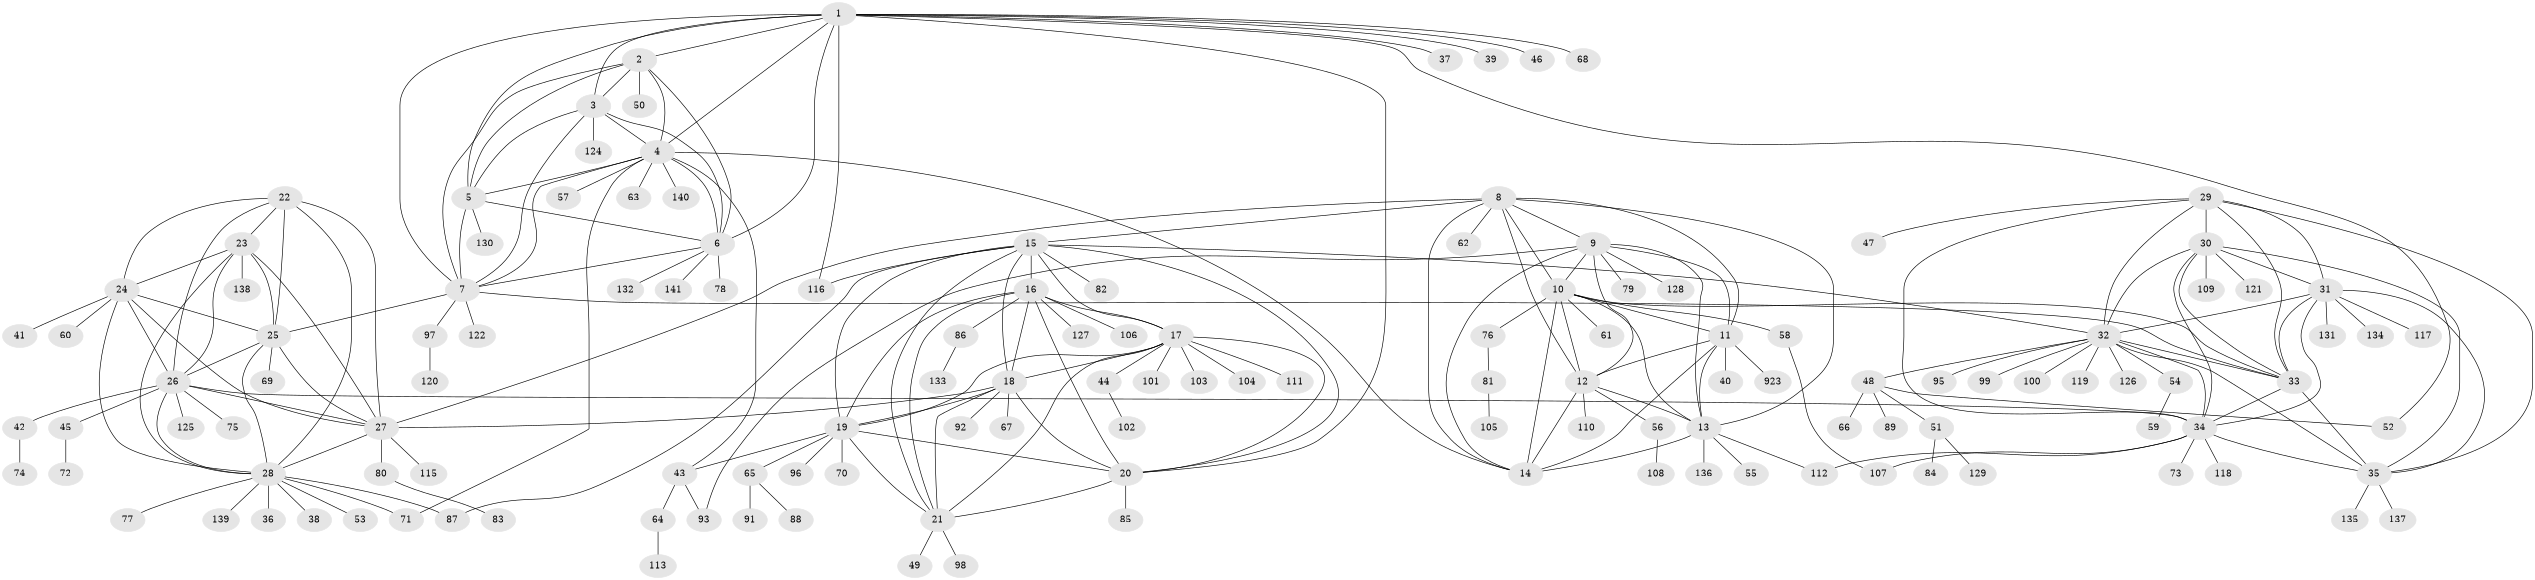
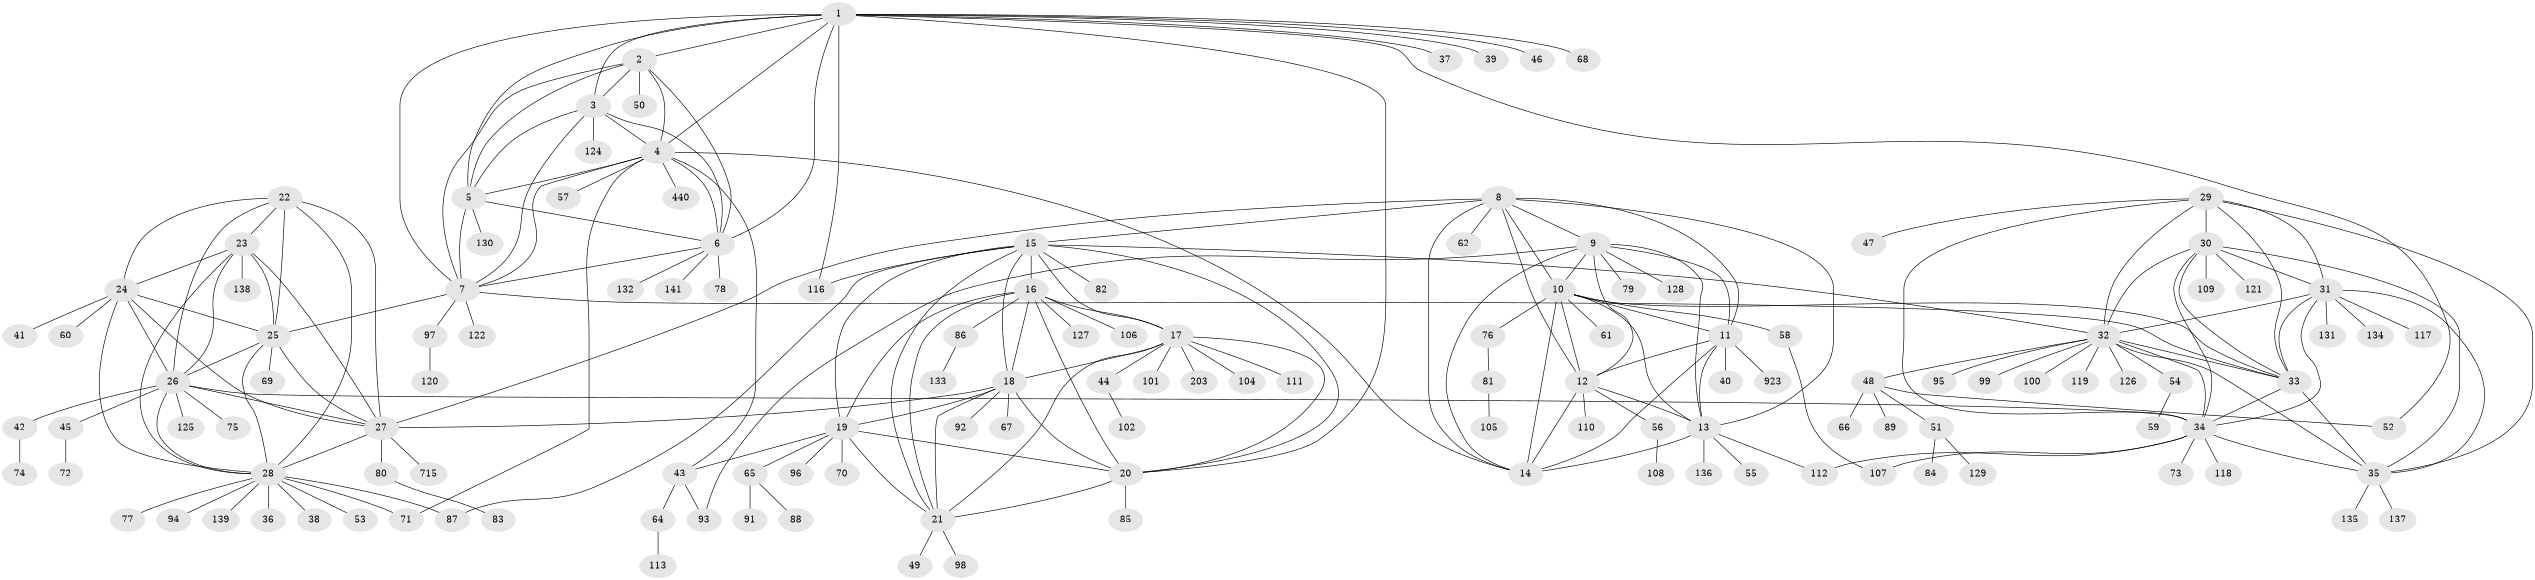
(634, 198) -> none
(681, 198) -> (681, 198)
(997, 366) -> none
(1199, 382) -> (1199, 382)
(429, 474) -> (429, 474)
none -> (174, 520)
